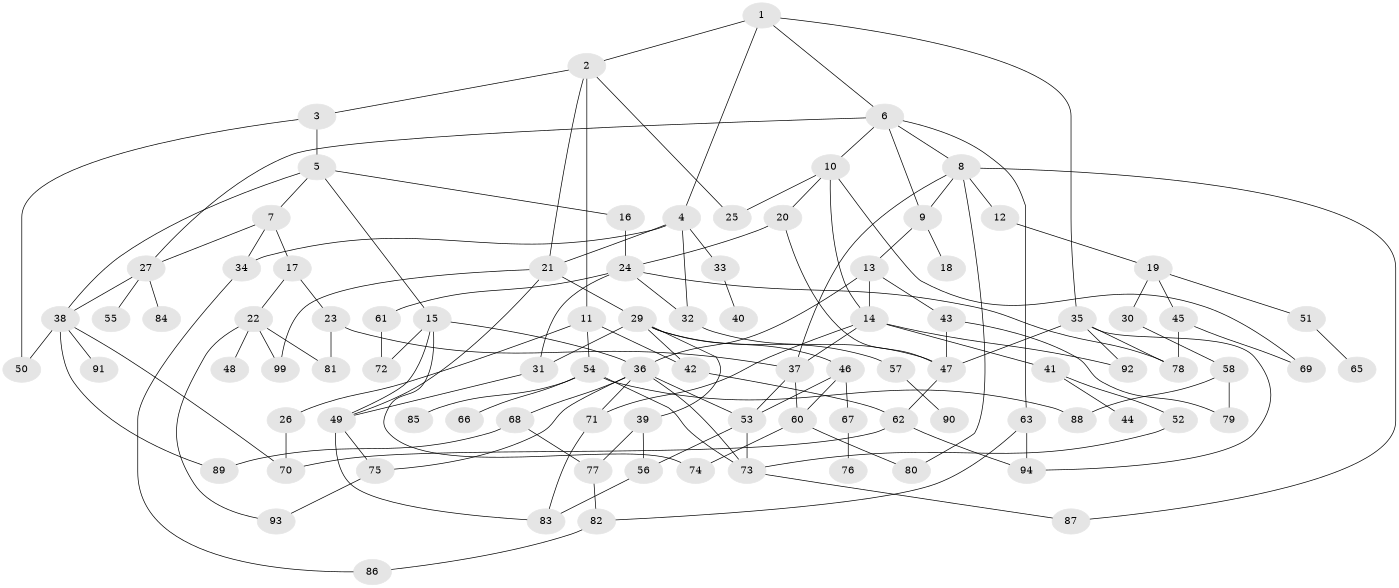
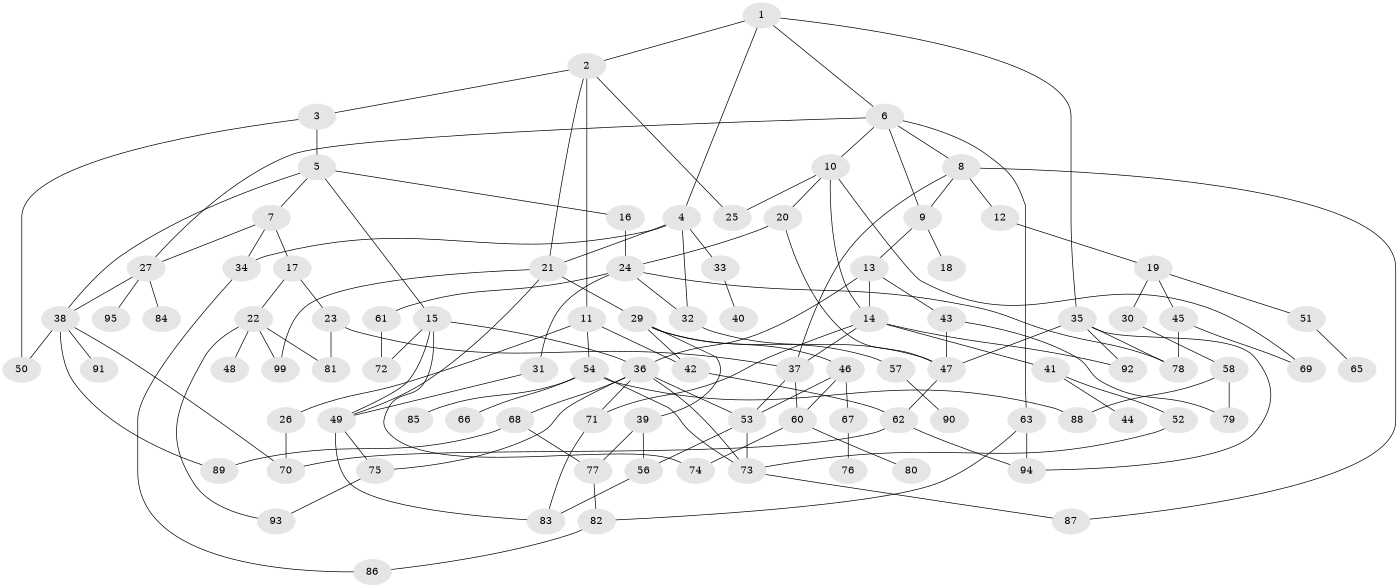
(111, 319) -> (111, 319)
(984, 335) -> none
(593, 342) -> none
